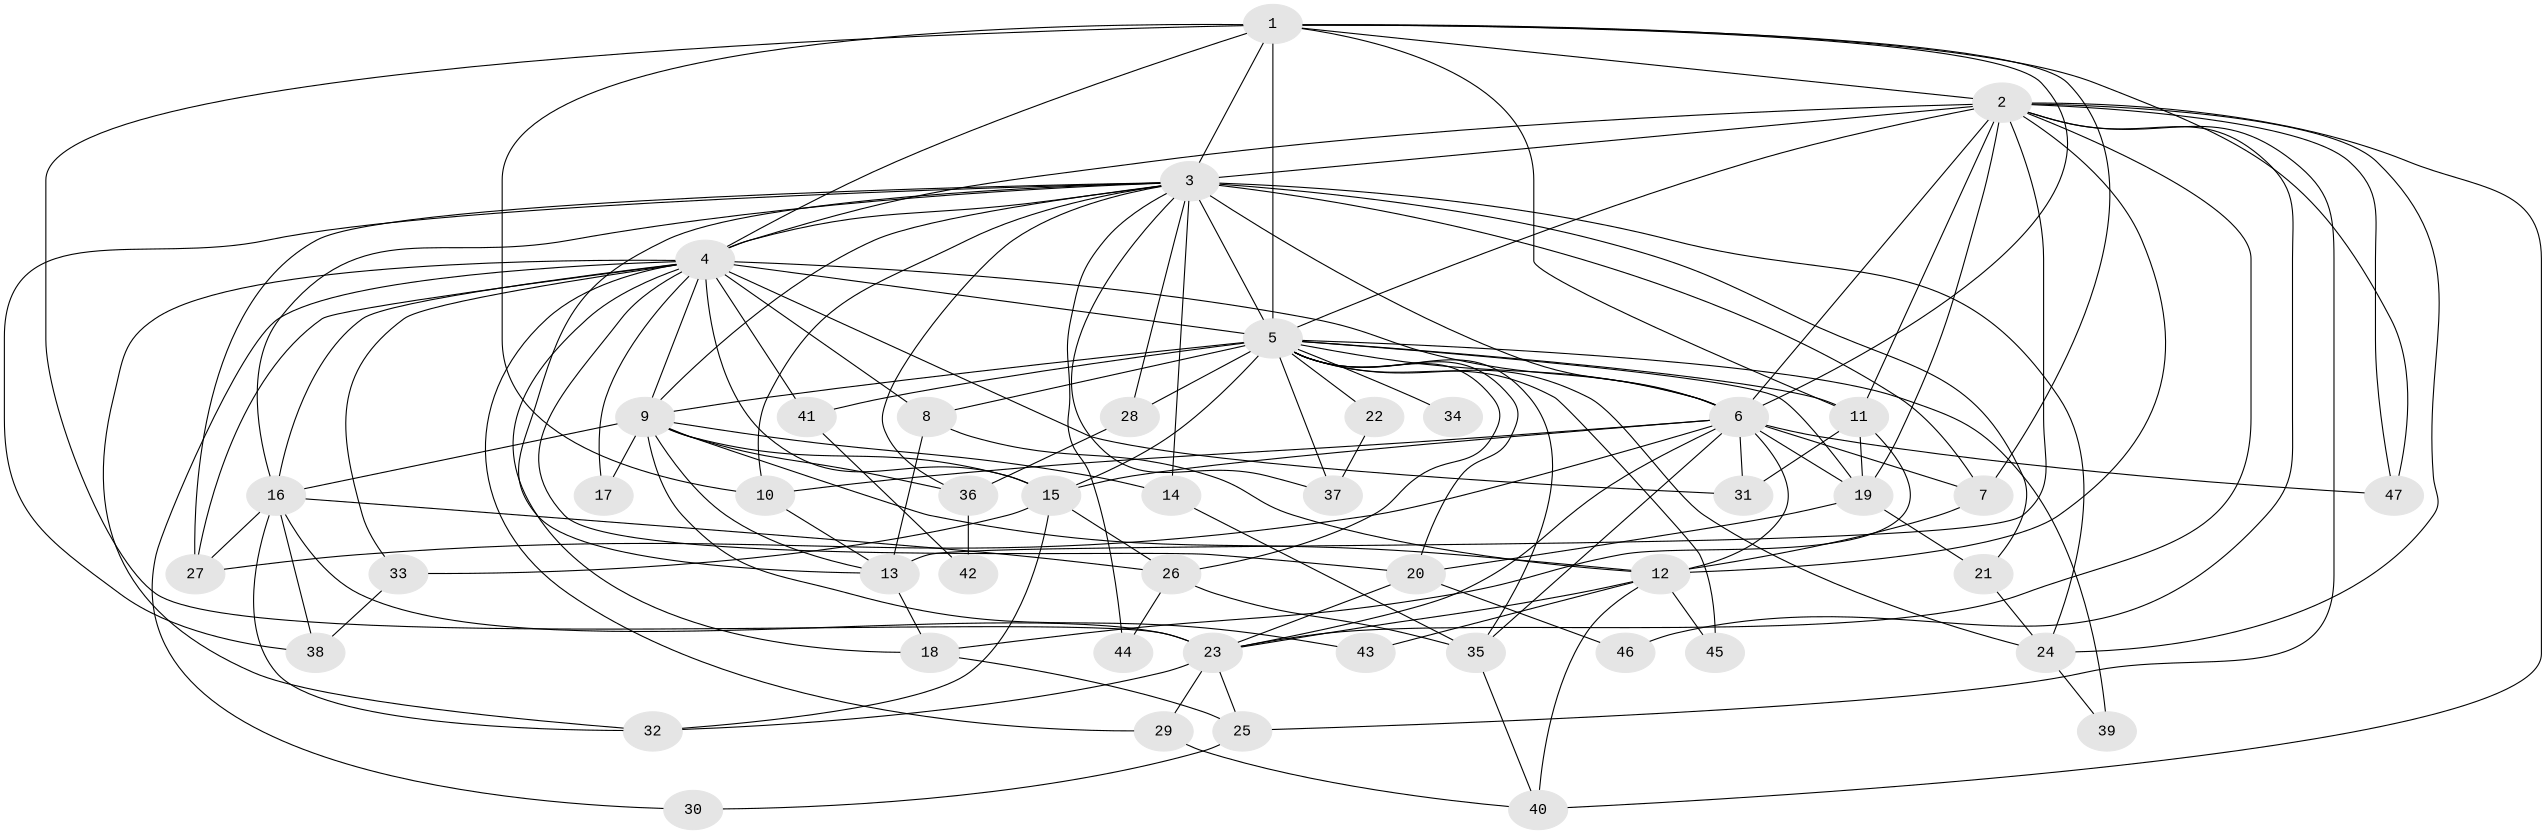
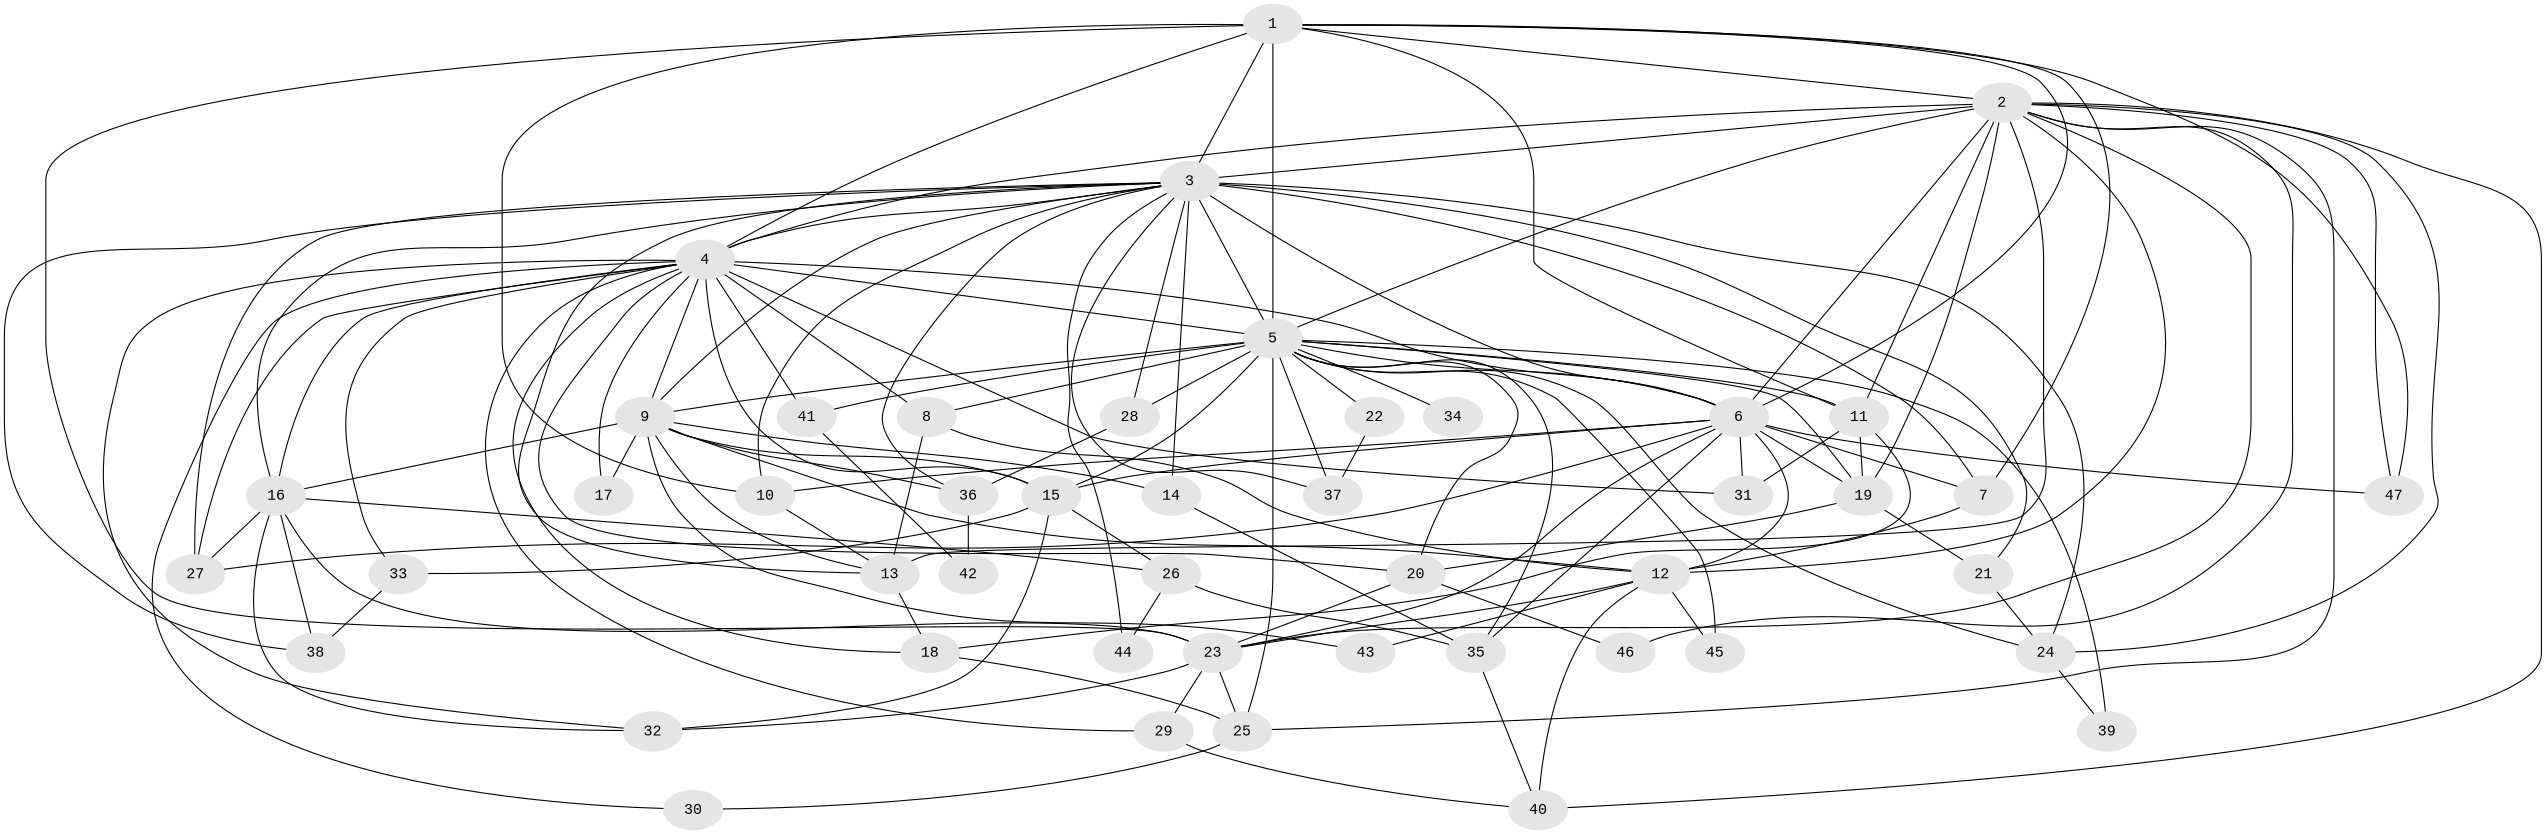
(1464, 459) -> (1273, 536)
